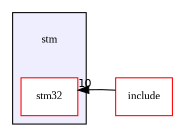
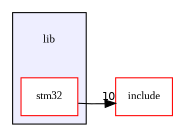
(49, 40) -> (49, 40)
(102, 90) -> (93, 104)
